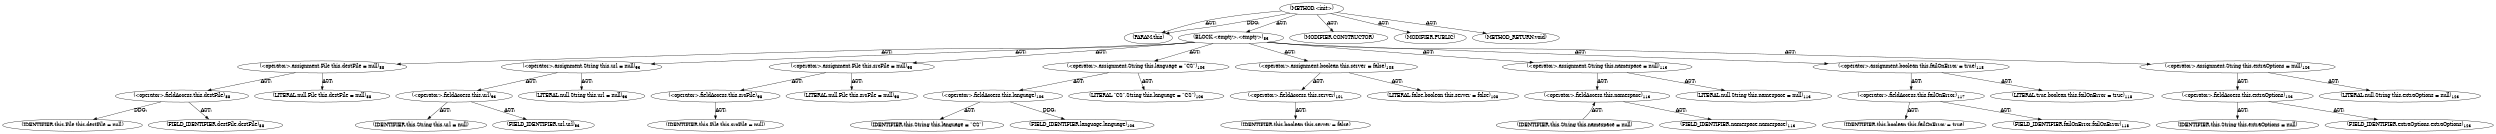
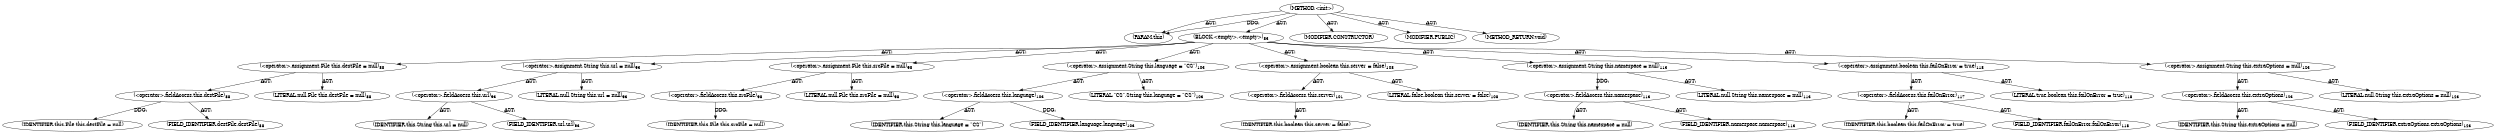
(1604, 82) -> (1604, 82)
(722, 111) -> (722, 111)
(1589, 113) -> (1576, 108)
